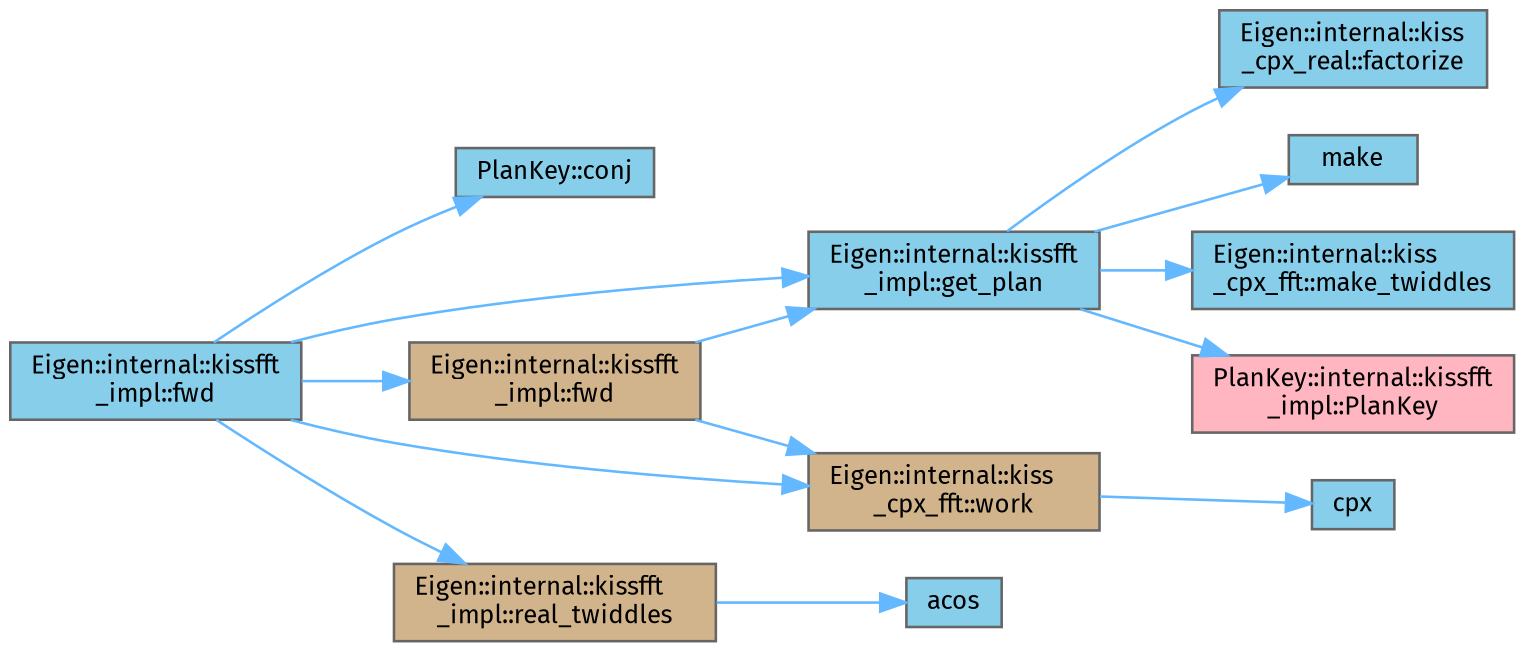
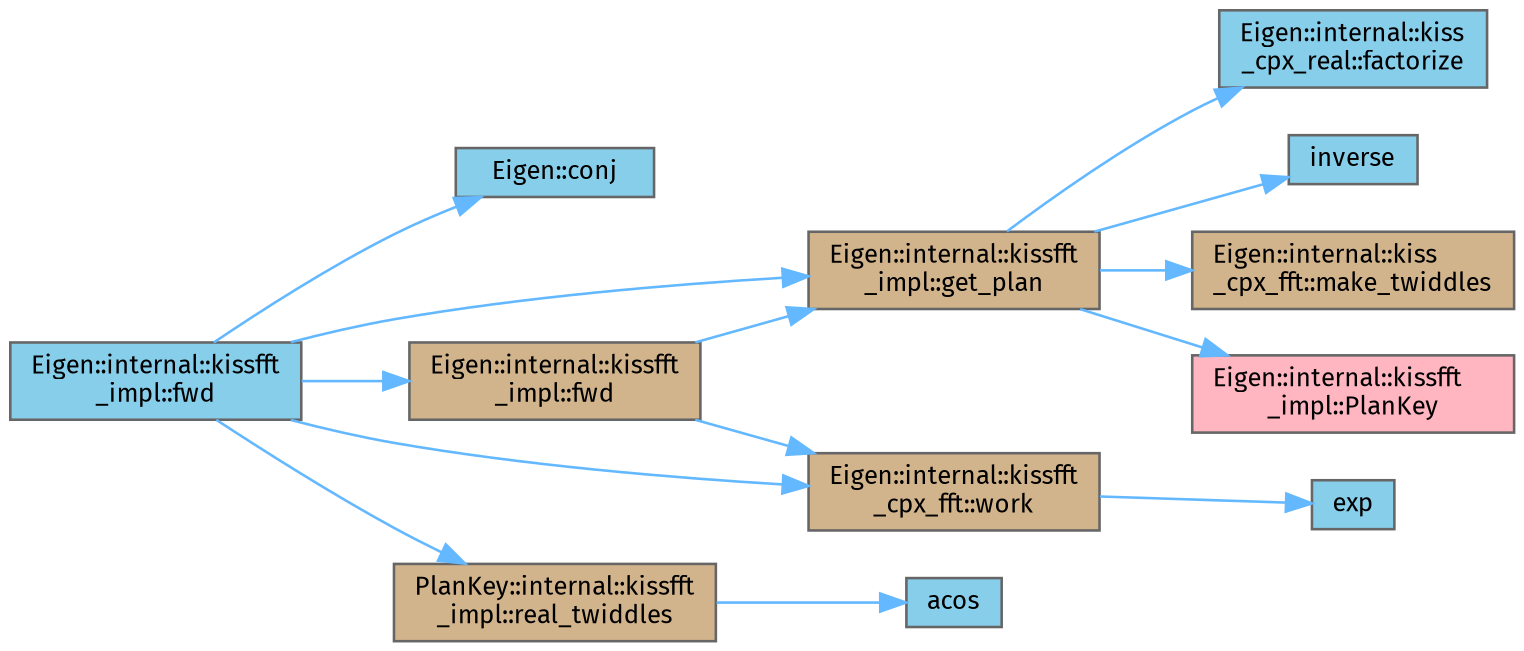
(1353, 160) -> (1353, 160)
(555, 173) -> (555, 173)
(954, 270) -> (954, 270)
(1353, 270) -> (1353, 270)
(1353, 394) -> (1353, 394)
(954, 492) -> (954, 492)
(1353, 505) -> (1353, 505)
(555, 603) -> (555, 603)
